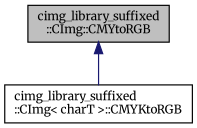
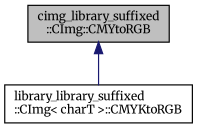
(99, 104) -> (99, 104)
